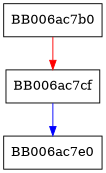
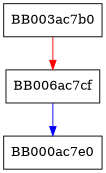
(53, 20) -> (53, 20)
(53, 153) -> (53, 153)
